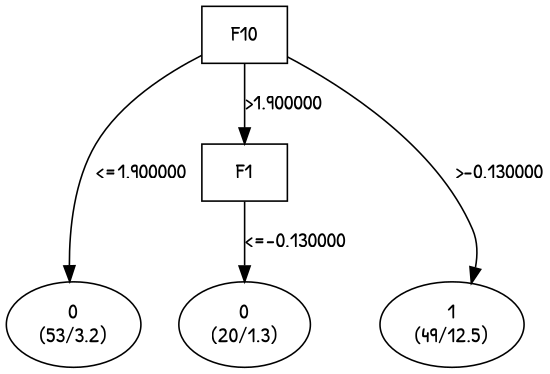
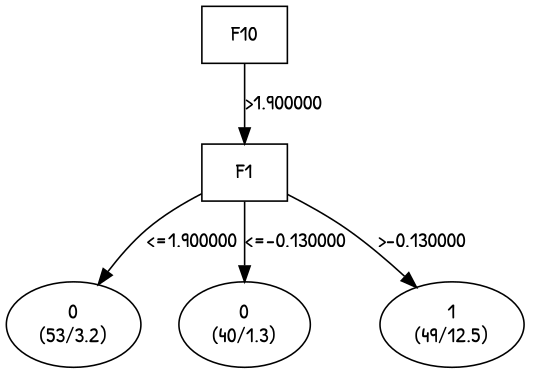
(100, 138) -> (150, 227)
(408, 142) -> (349, 231)
(245, 325) -> (245, 325)
